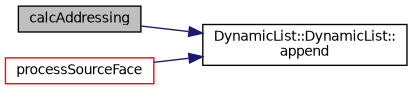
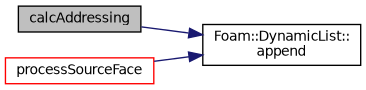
(305, 45) -> (282, 45)
